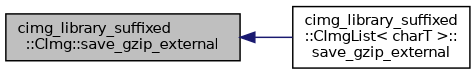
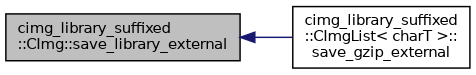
(123, 37) -> (123, 37)
